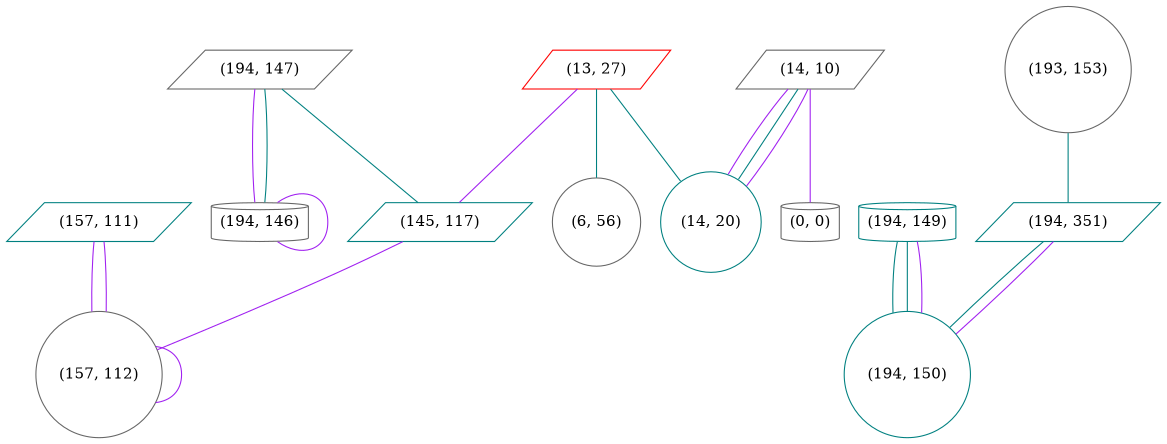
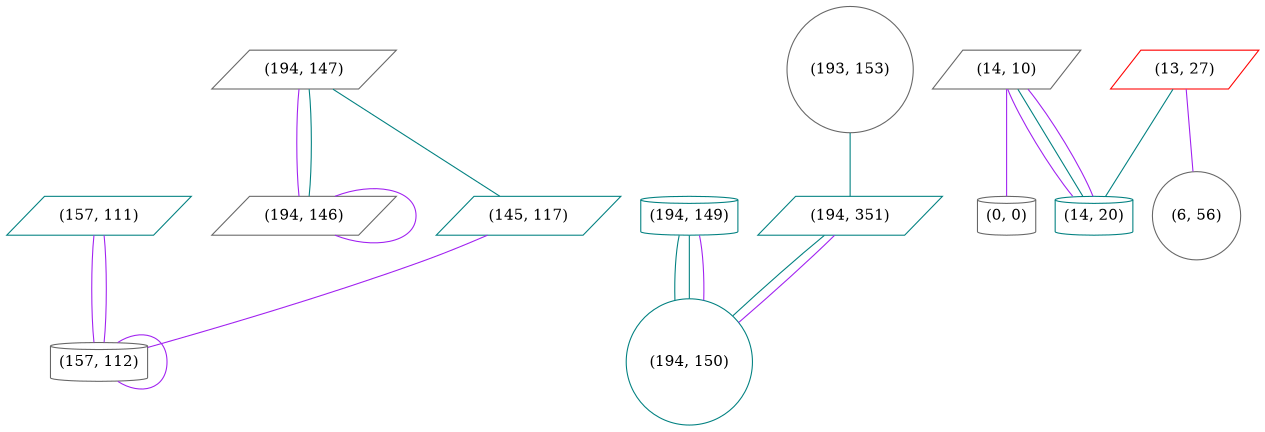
(597, 133) -> (1190, 130)
(518, 146) -> none
(260, 222) -> (304, 216)
(711, 222) -> (1094, 216)
(99, 375) -> (99, 362)
